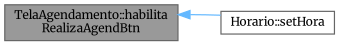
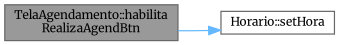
(205, 15) -> (193, 31)
